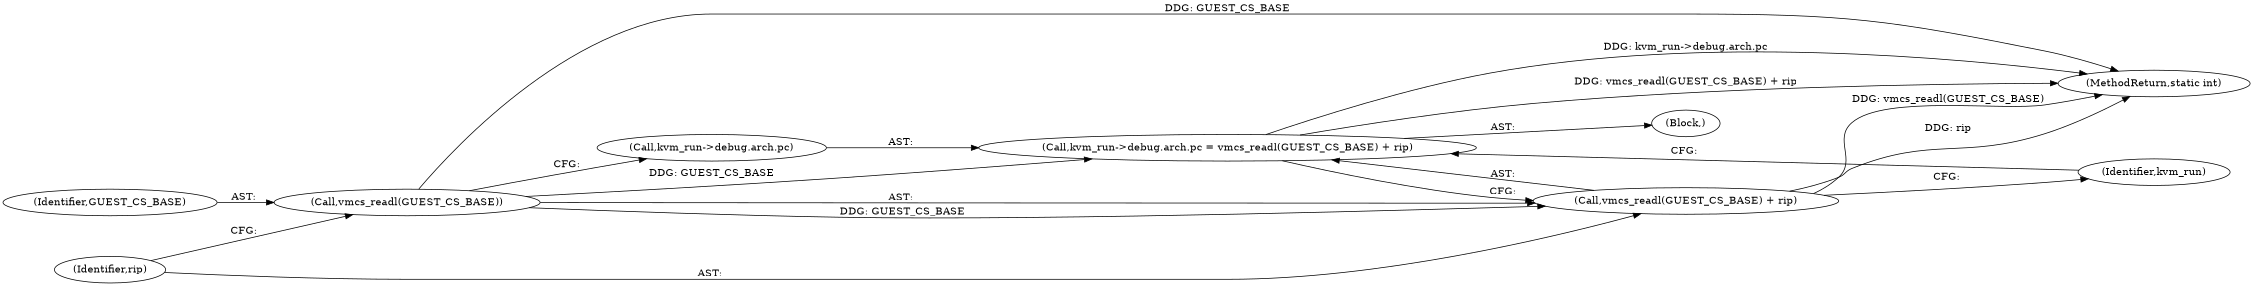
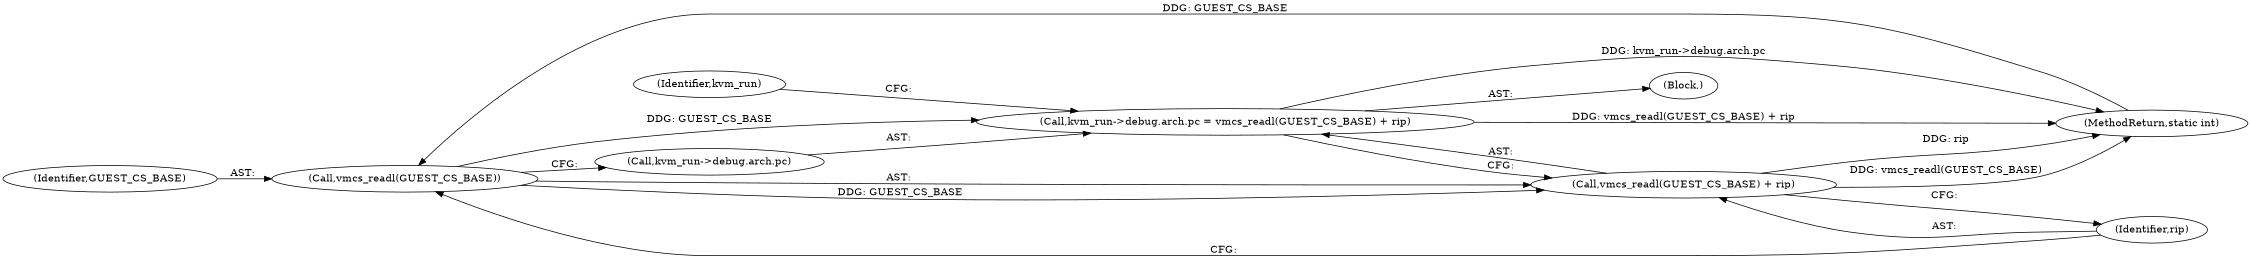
(1239, 14) -> (1262, 14)
(1952, 189) -> (1939, 209)
